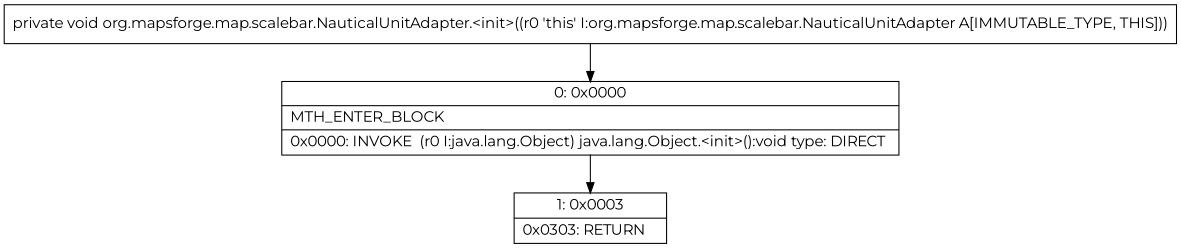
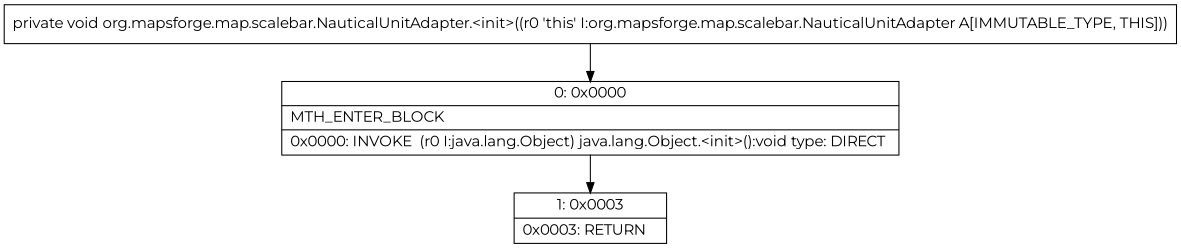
(590, 230) -> (590, 230)
